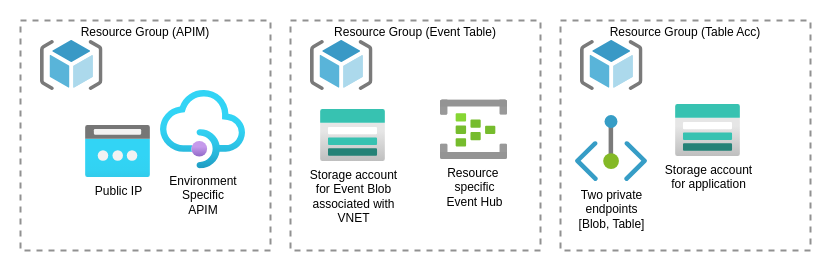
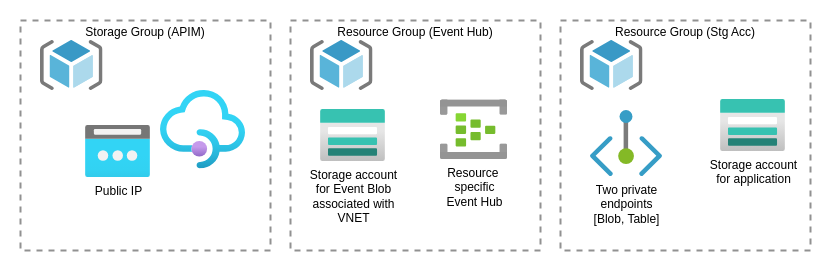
(146, 33) -> (146, 33)
(416, 33) -> (416, 33)
(686, 33) -> (686, 33)
(708, 131) -> (753, 126)
(612, 149) -> (627, 144)
(203, 196) -> none
